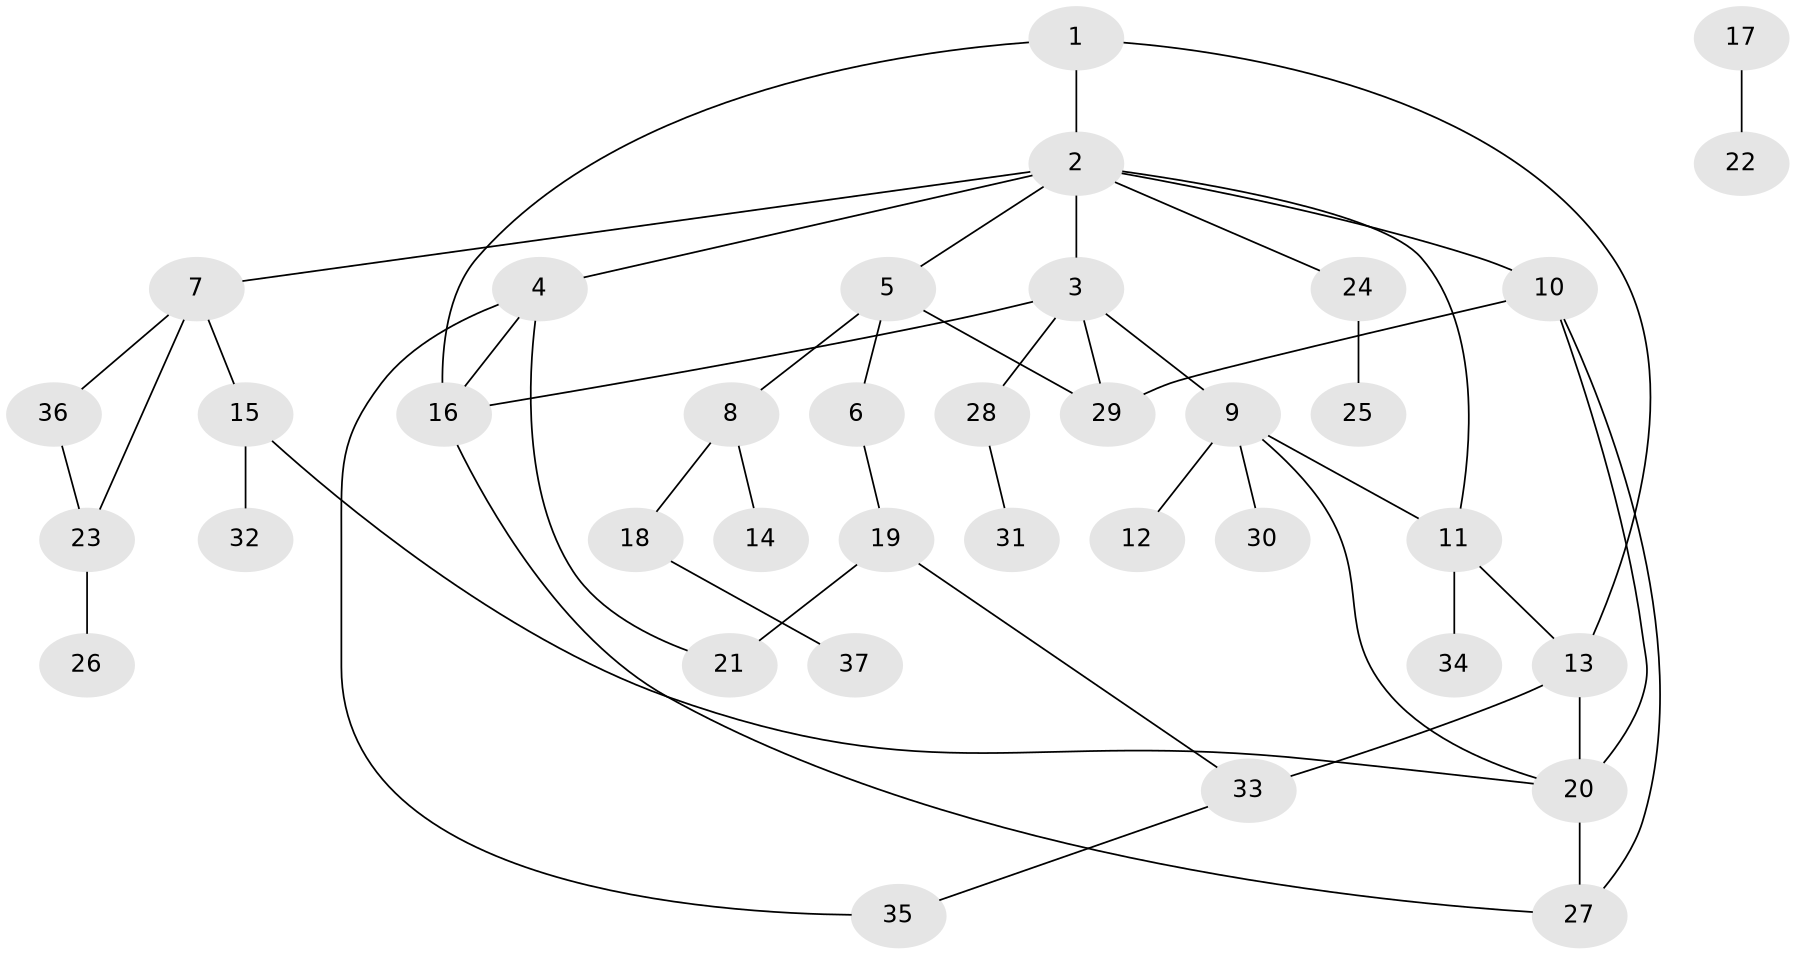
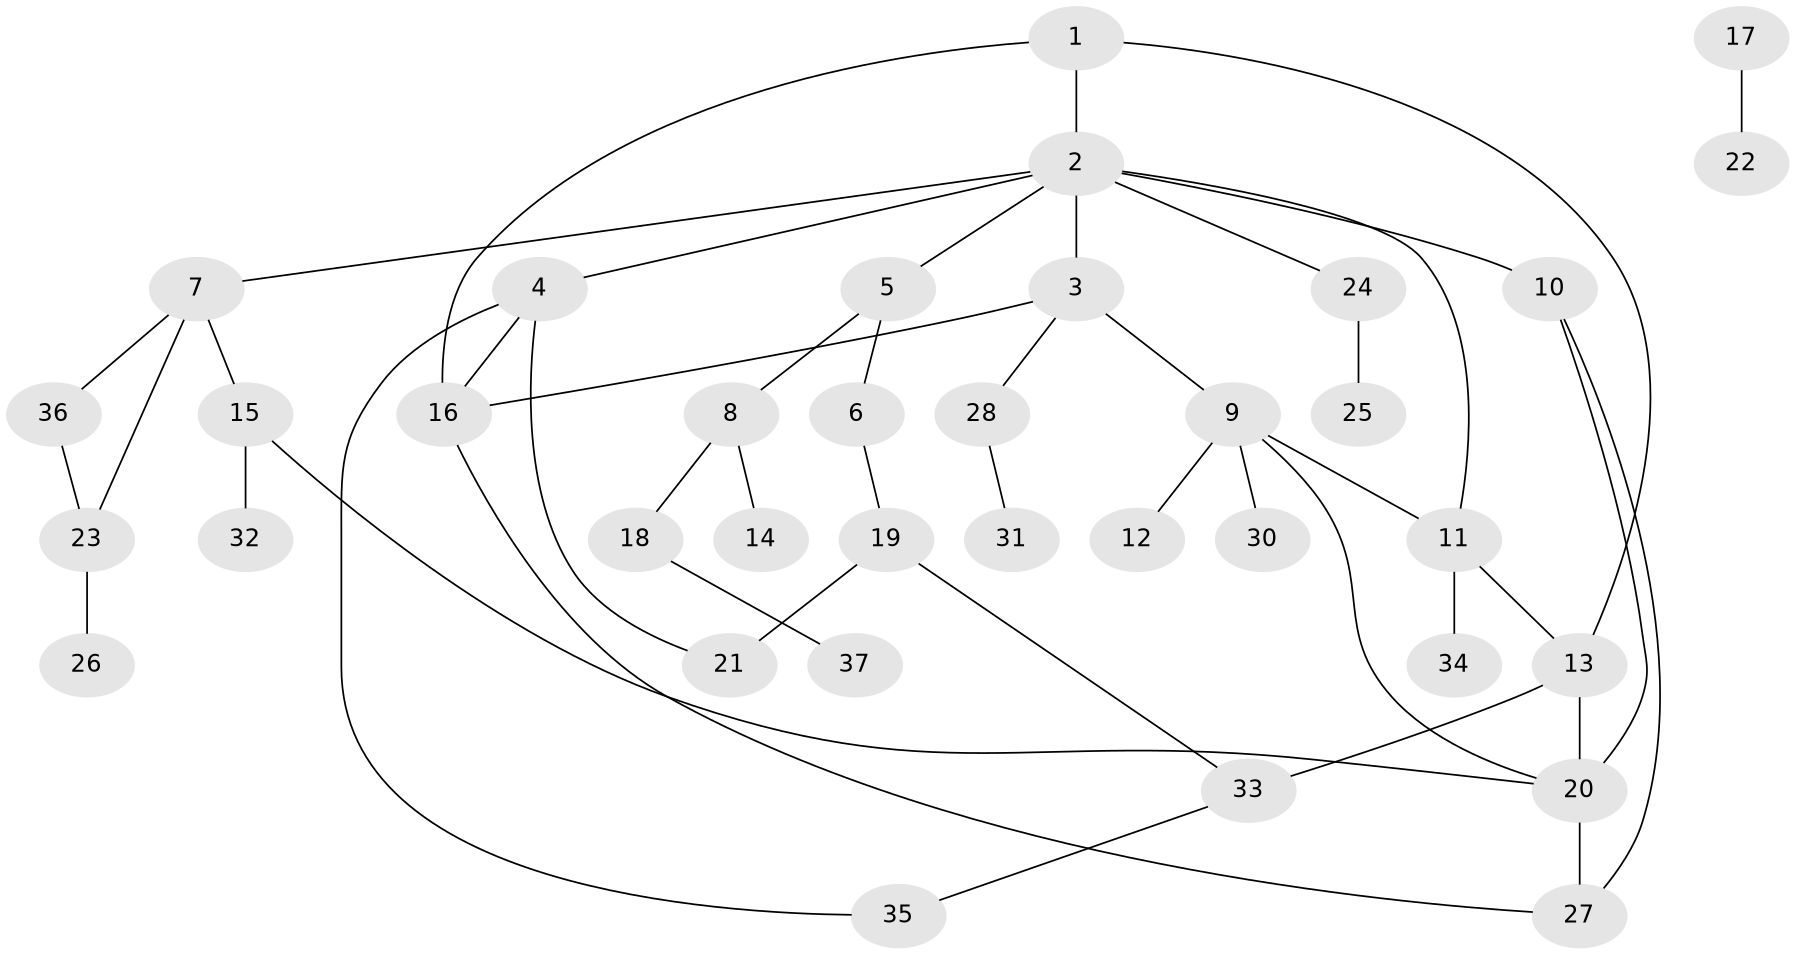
(1108, 415) -> none
